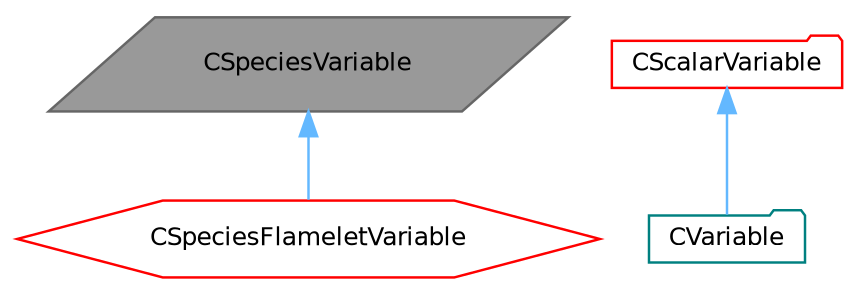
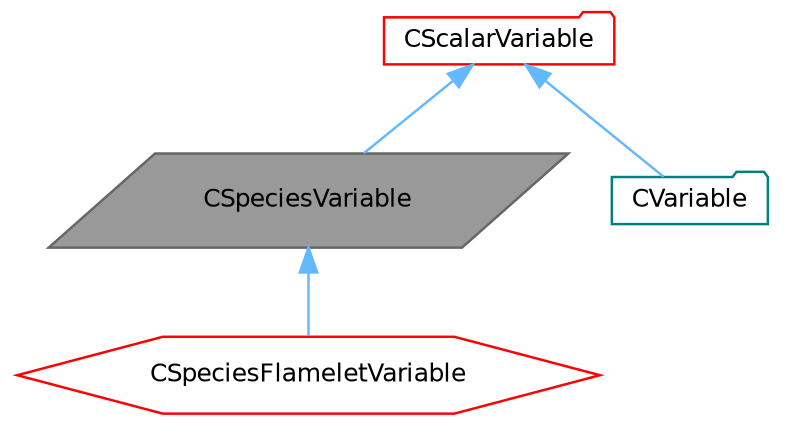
none -> (408, 117)
